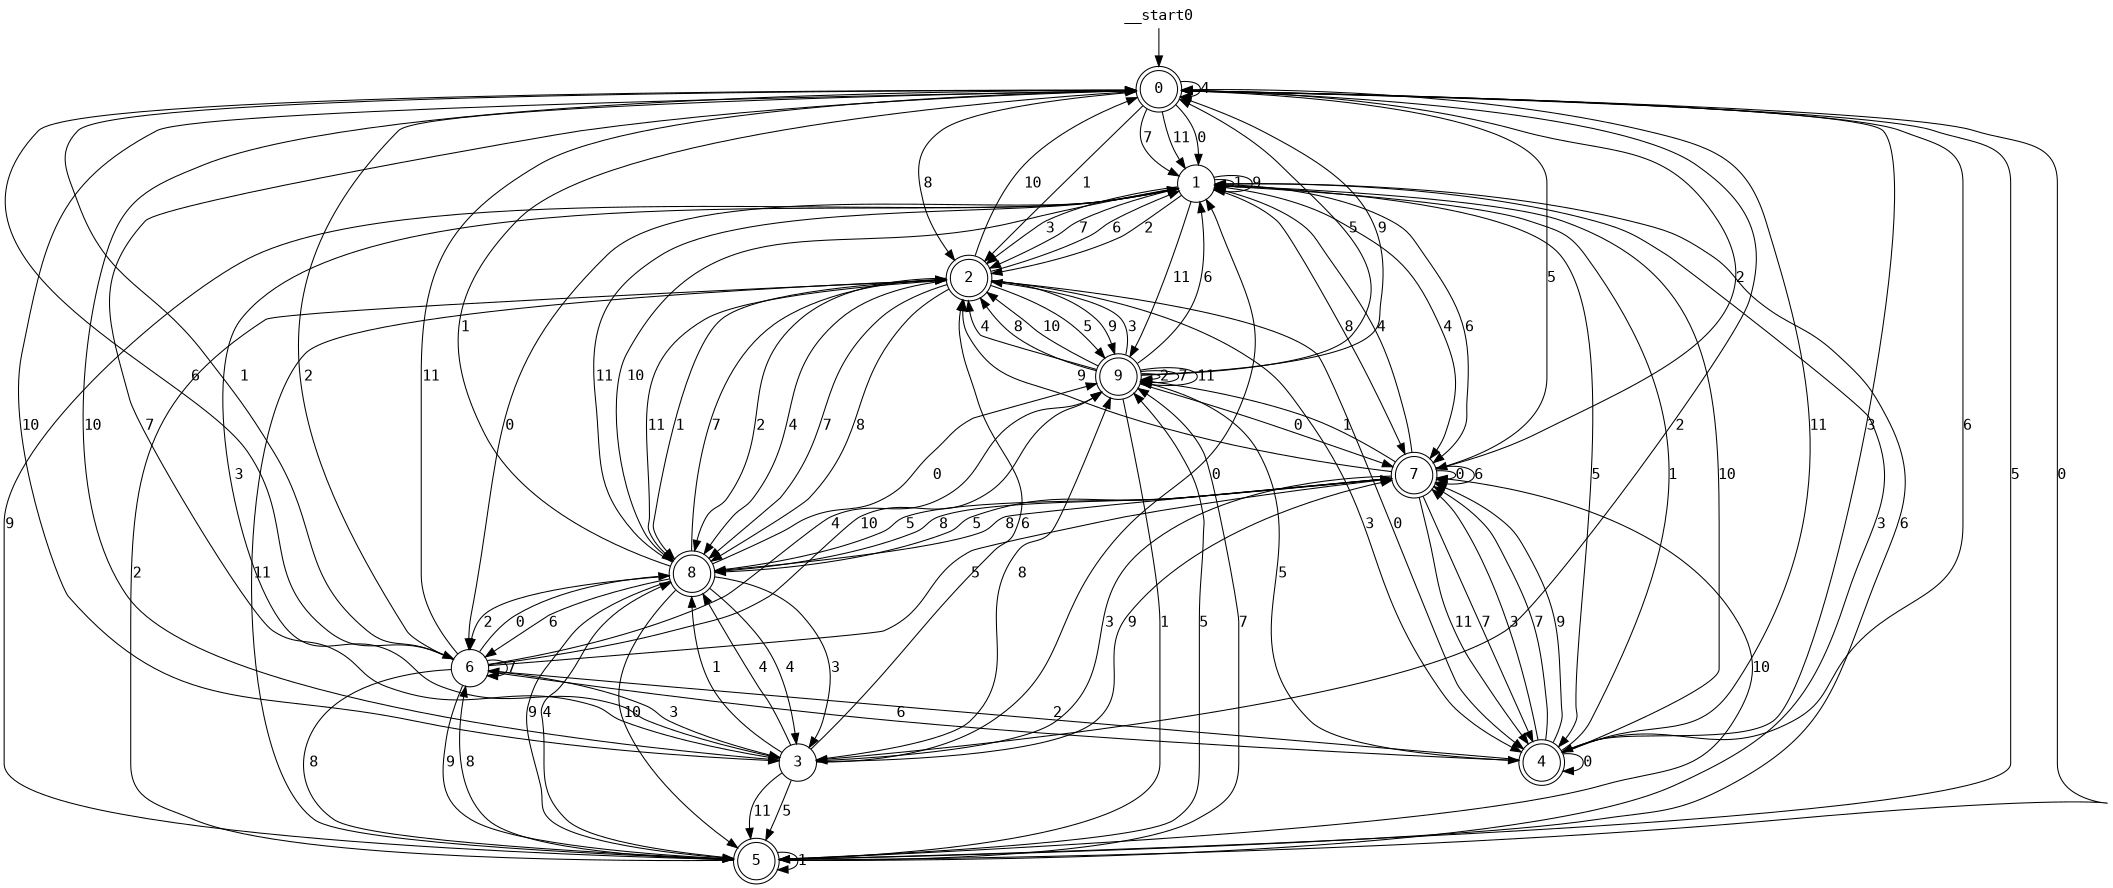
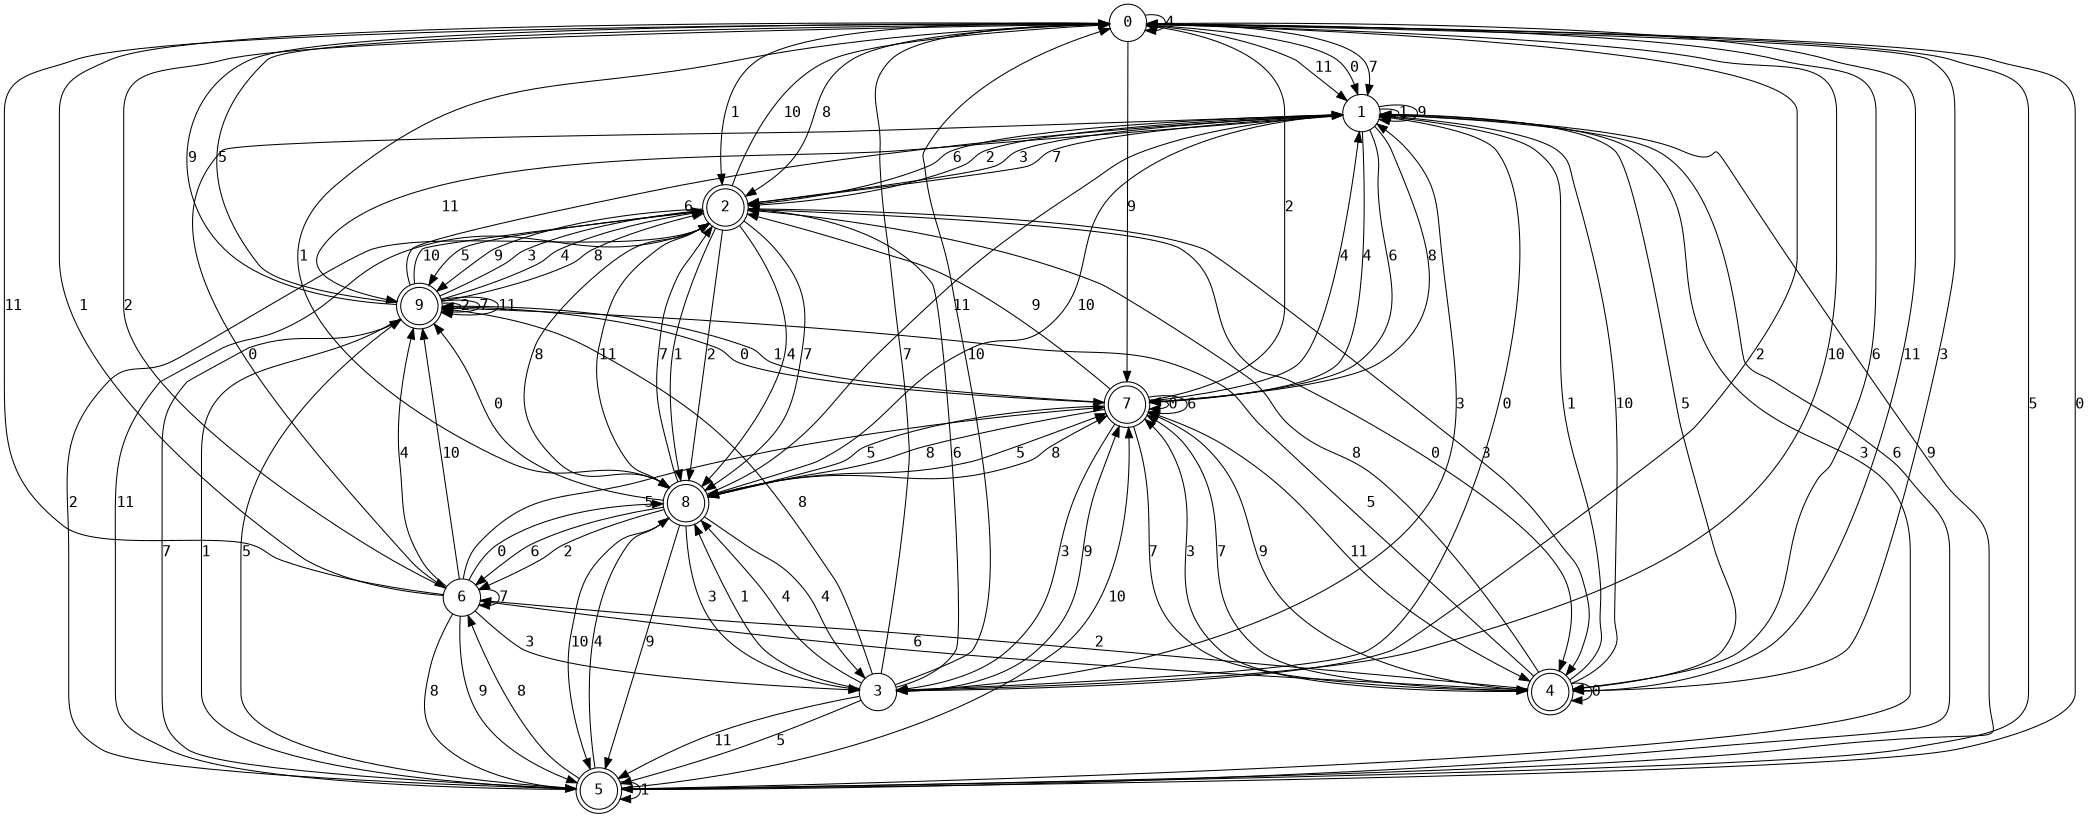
(1159, 16) -> none
(1159, 89) -> (1128, 23)
(70, 123) -> none
(1552, 278) -> (1132, 208)
none -> (1204, 348)
